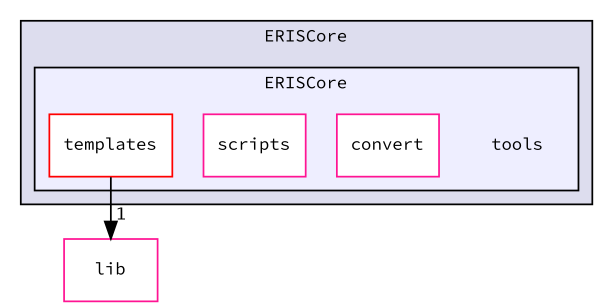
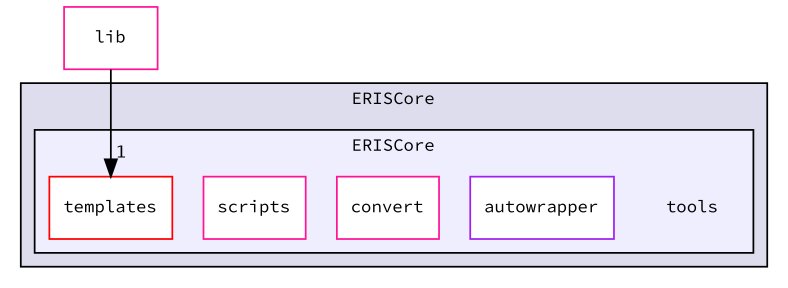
(111, 199) -> (111, 114)
none -> (542, 208)
